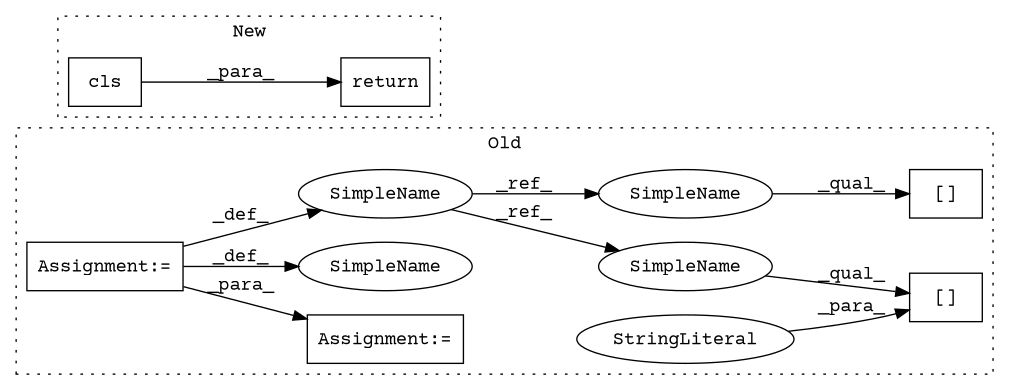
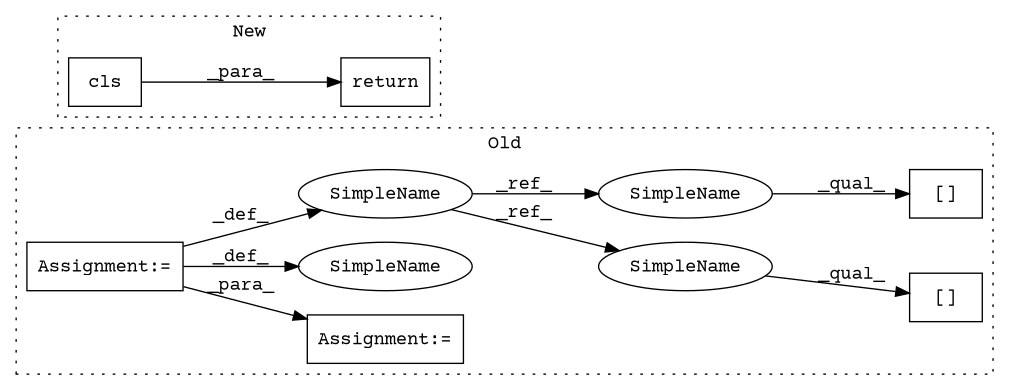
(685, 339) -> none
